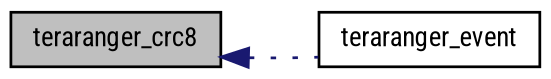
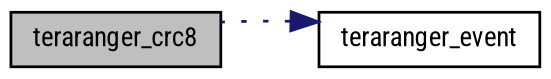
(284, 58) -> (256, 21)
